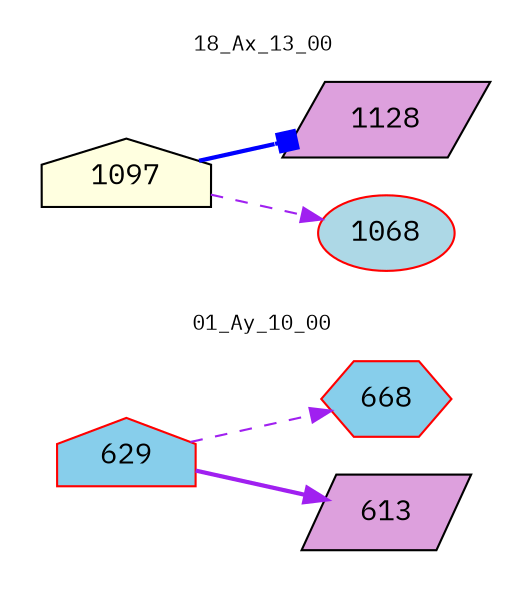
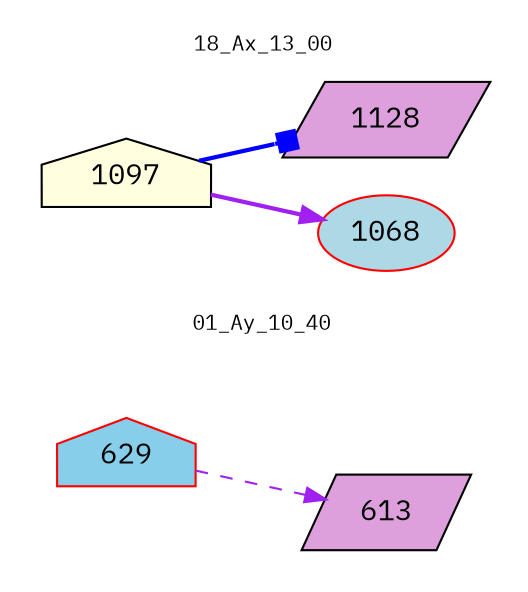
(256, 205) -> (256, 205)
(263, 324) -> (263, 324)
(386, 399) -> none
(250, 483) -> (250, 483)
